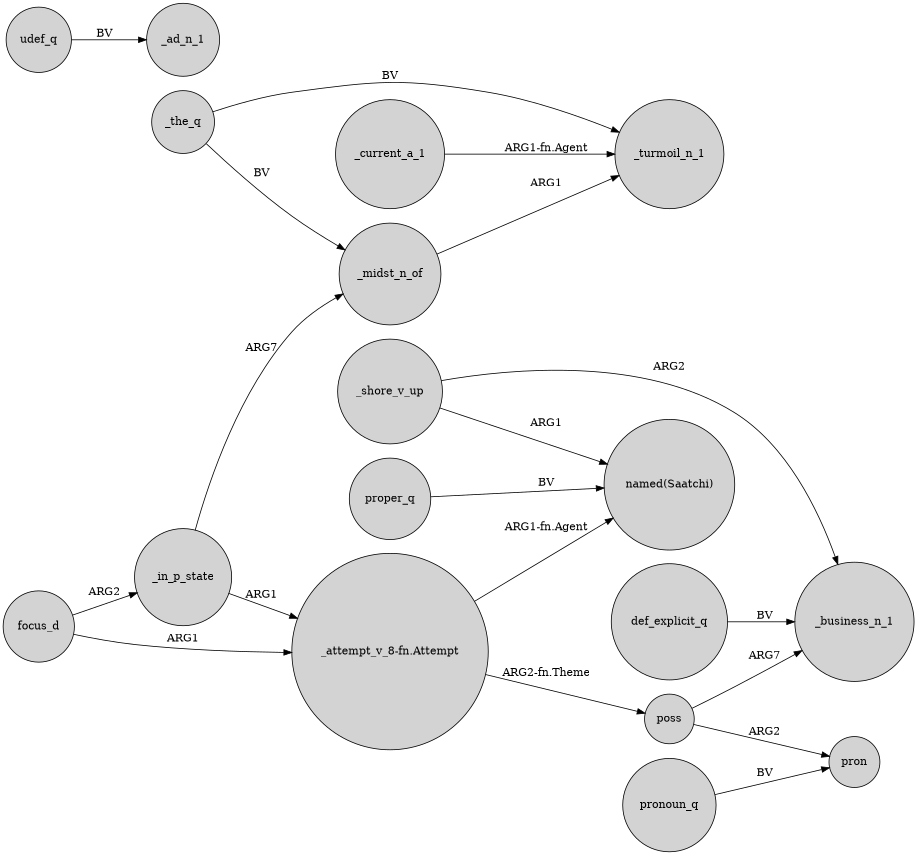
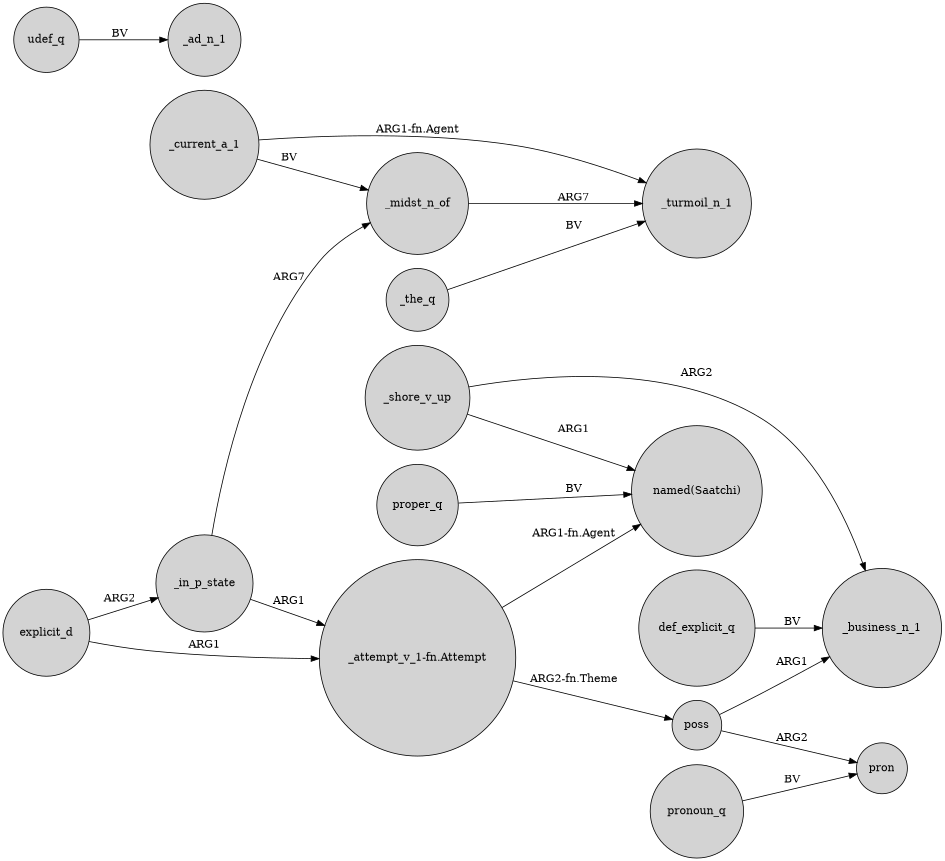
(546, 184) -> (574, 198)
(269, 199) -> (309, 174)
(39, 627) -> (46, 633)
(390, 652) -> (418, 658)
(765, 656) -> (792, 662)
